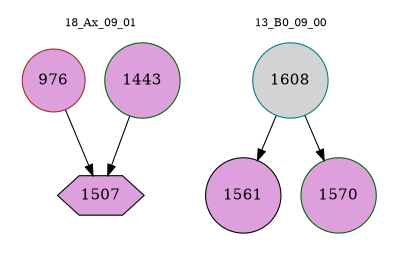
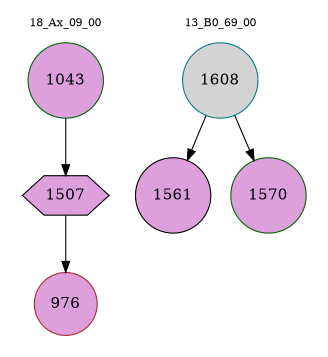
(101, 24) -> (66, 24)
(291, 24) -> (221, 24)
(142, 80) -> (66, 80)
(77, 137) -> (66, 238)
